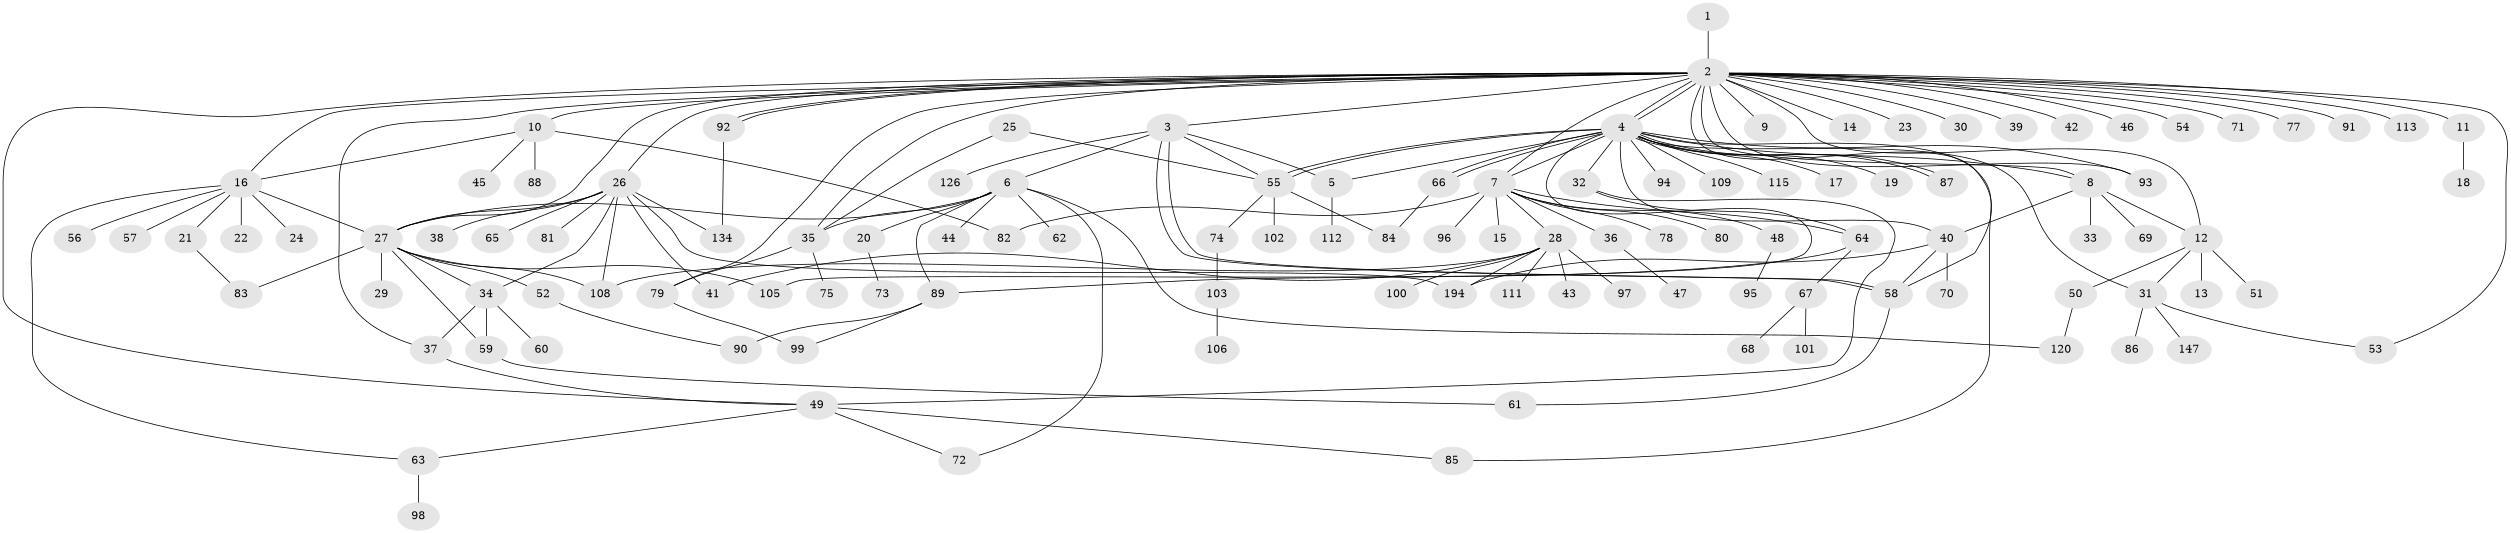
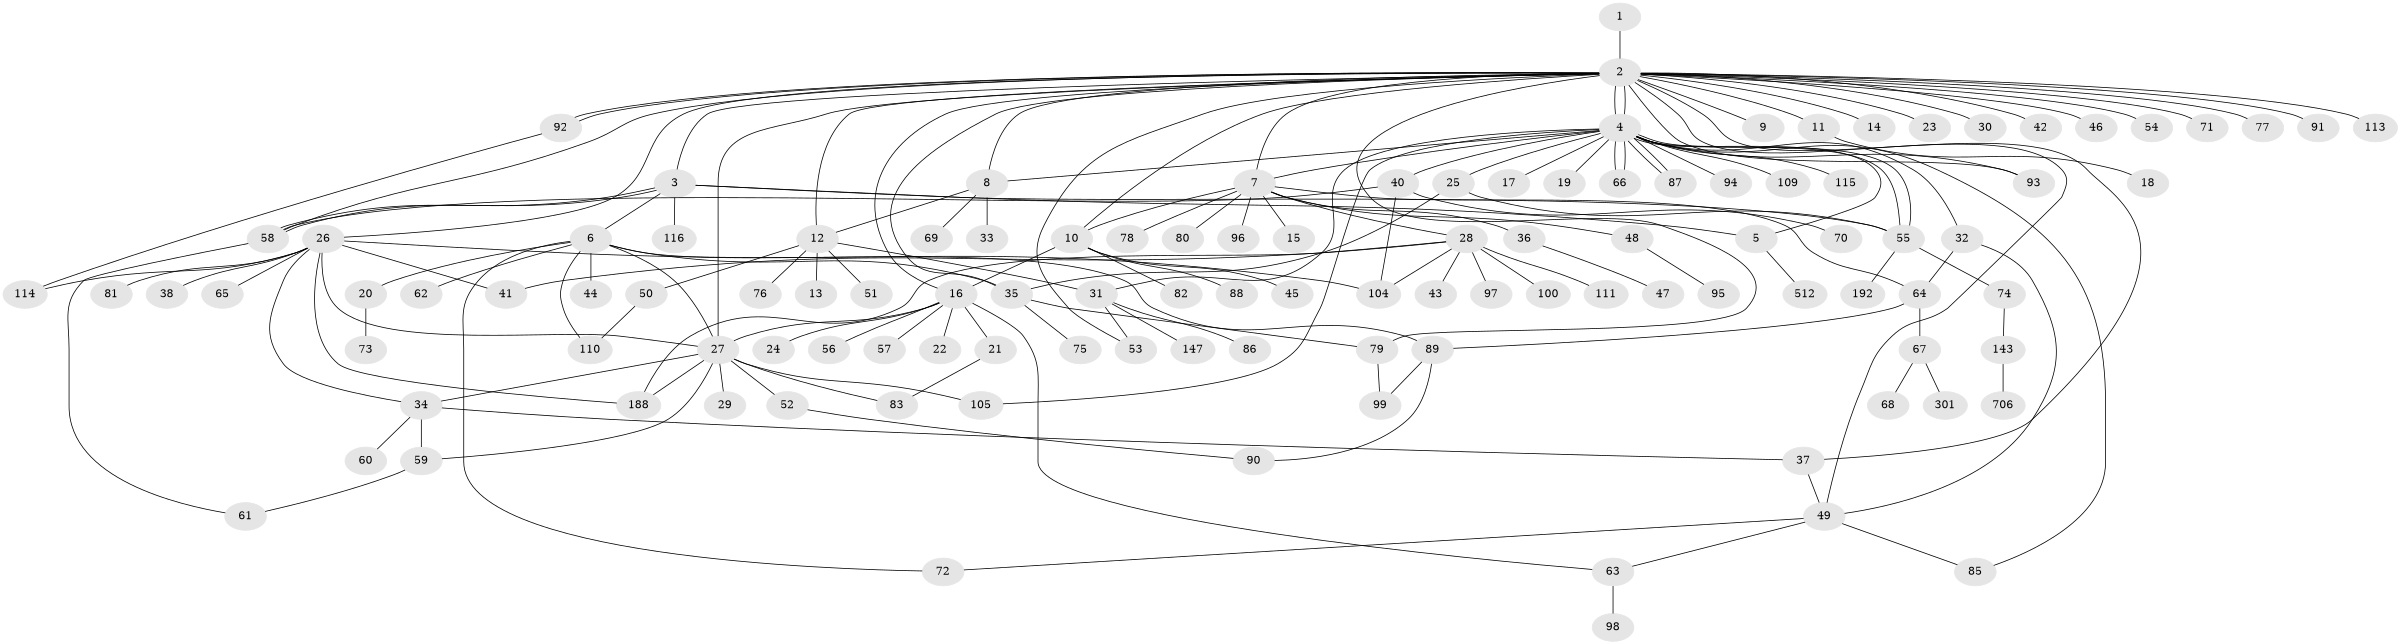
(2016, 128) -> none
none -> (1534, 152)
(950, 183) -> (674, 239)
(2019, 211) -> none
(1261, 212) -> (1153, 208)
(722, 239) -> (25, 294)
(1274, 239) -> (1863, 294)
(1332, 239) -> (1805, 294)
(1389, 239) -> none
(600, 294) -> (639, 405)
none -> (761, 294)
(1217, 294) -> (2003, 350)
(1455, 294) -> (1379, 294)
(1217, 350) -> (2003, 405)
(1805, 350) -> (1945, 405)
(2061, 350) -> (590, 350)
